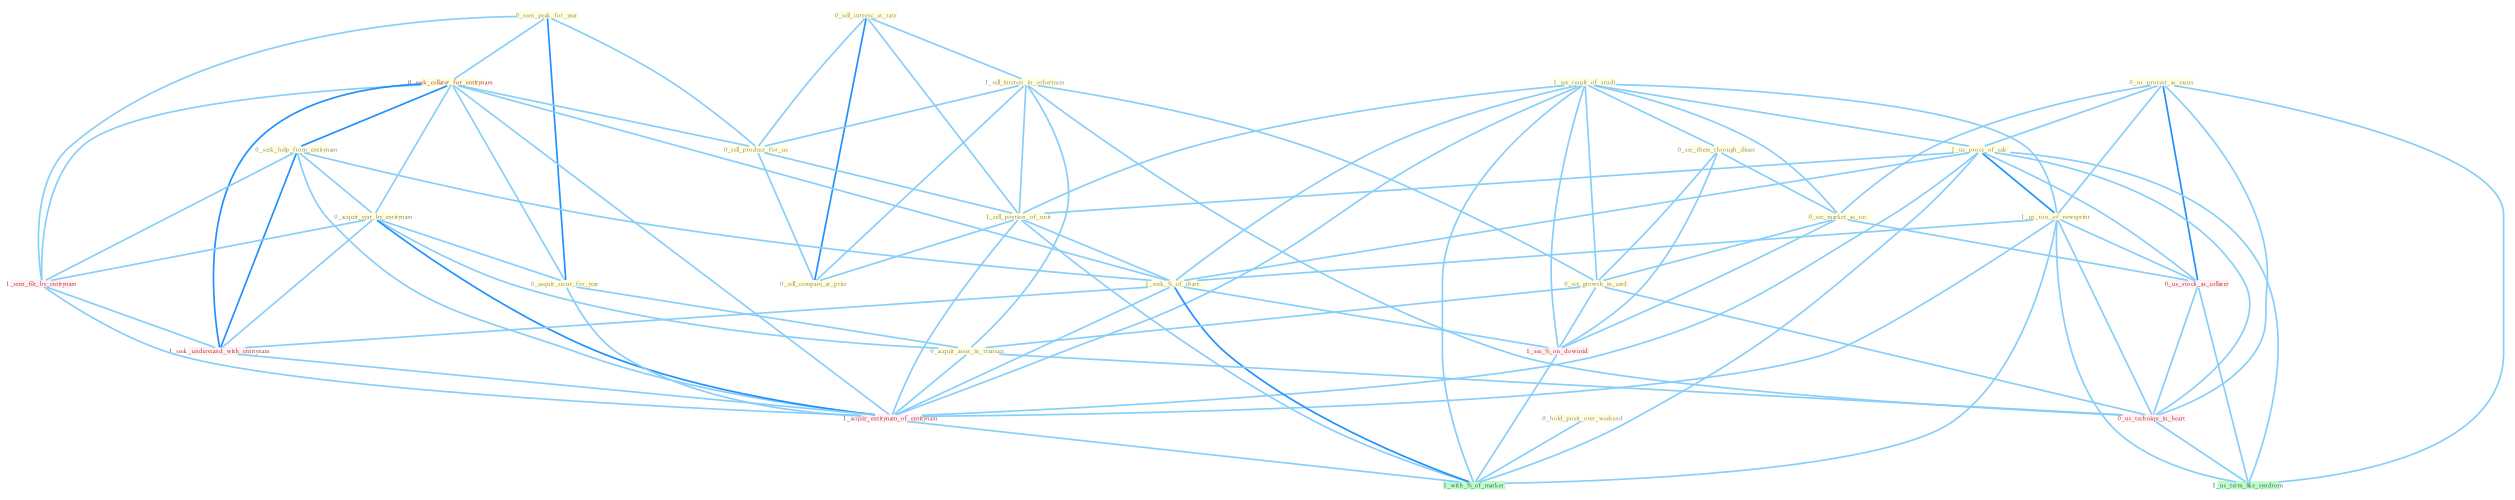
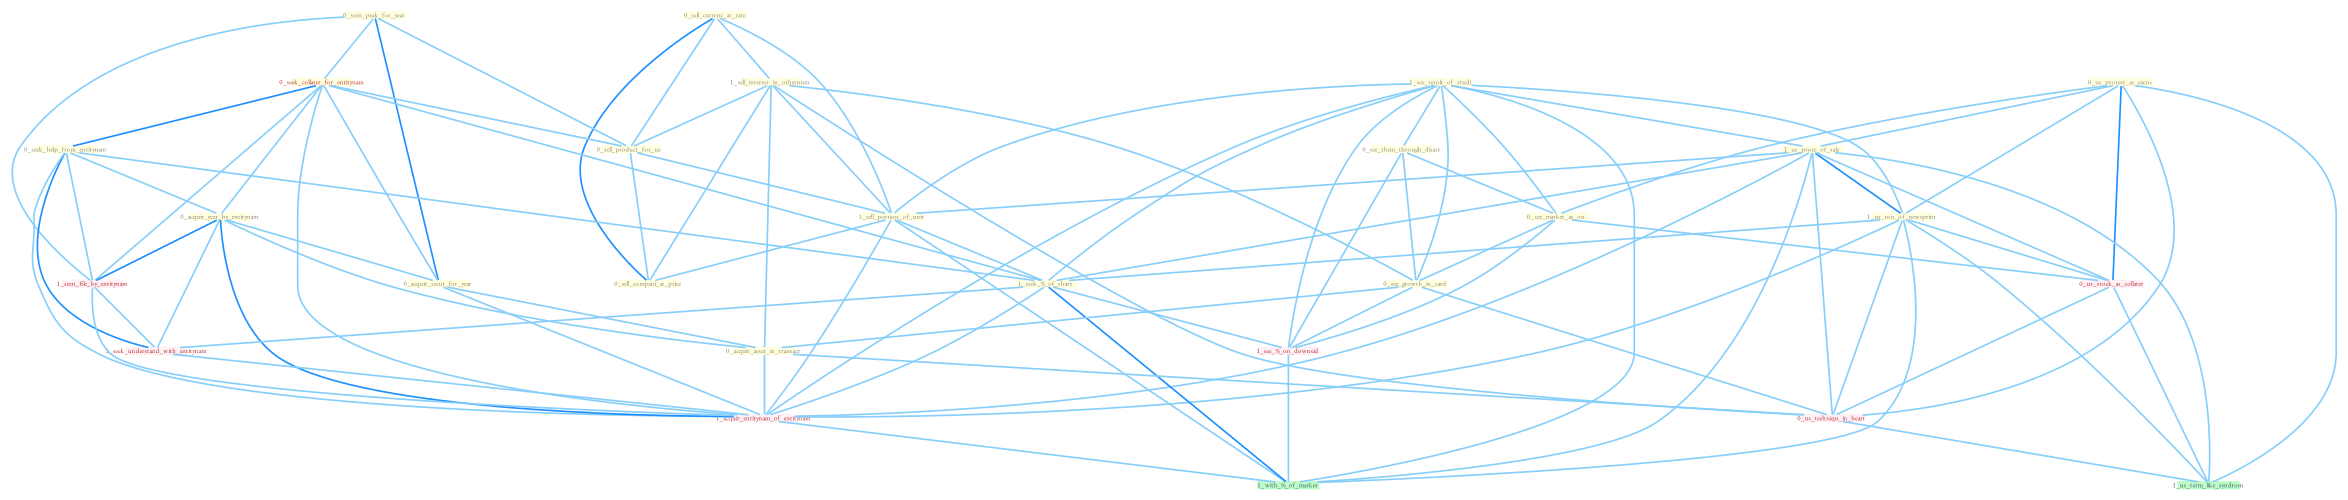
(245, 156) -> none
(200, 252) -> (157, 250)
(1583, 418) -> none
